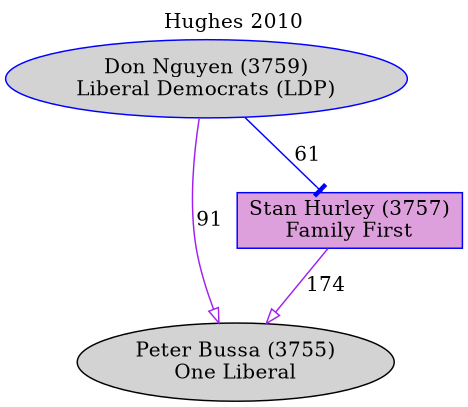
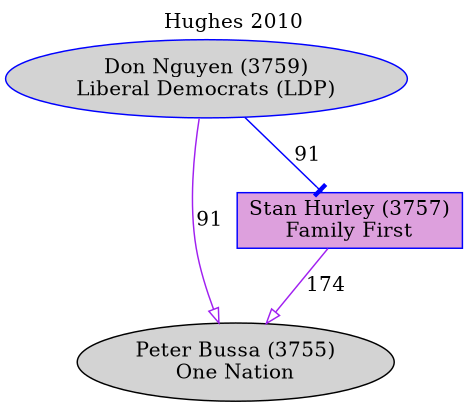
(308, 155) -> (308, 155)
(236, 362) -> (236, 362)
